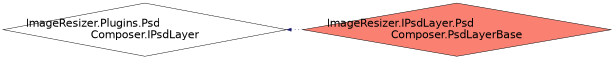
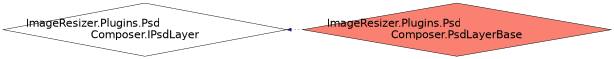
(457, 30) -> (457, 30)
